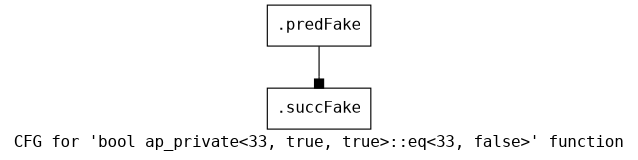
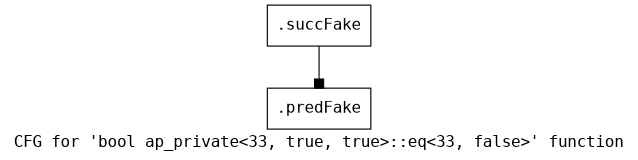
(319, 61) -> (319, 61)
